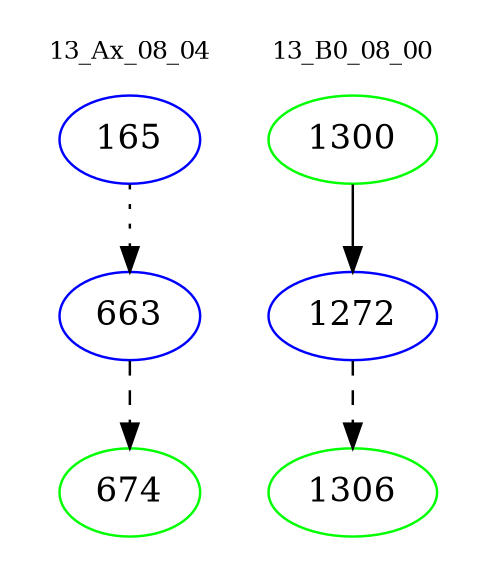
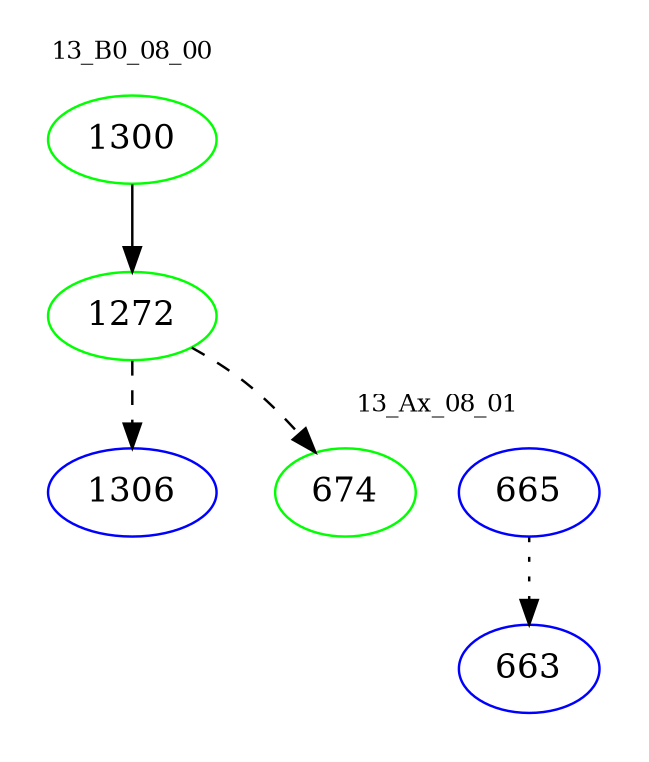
(130, 53) -> (437, 405)
(130, 140) -> (529, 492)
(353, 316) -> (132, 316)
(130, 392) -> (270, 404)
(353, 492) -> (132, 492)
